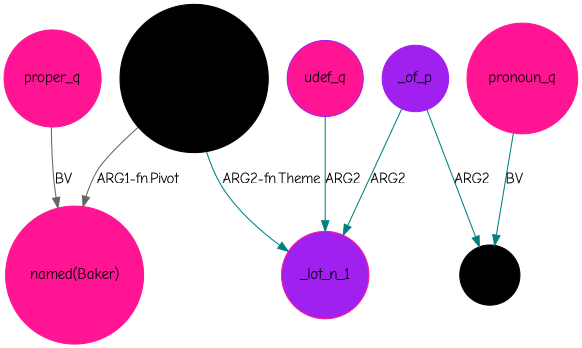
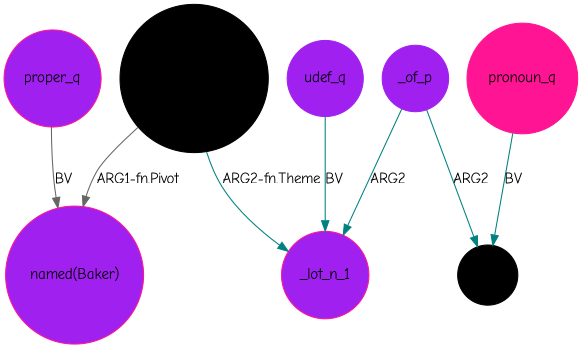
(53, 78) -> (53, 78)
(325, 78) -> (325, 78)
(343, 180) -> (334, 180)
(75, 275) -> (75, 275)
